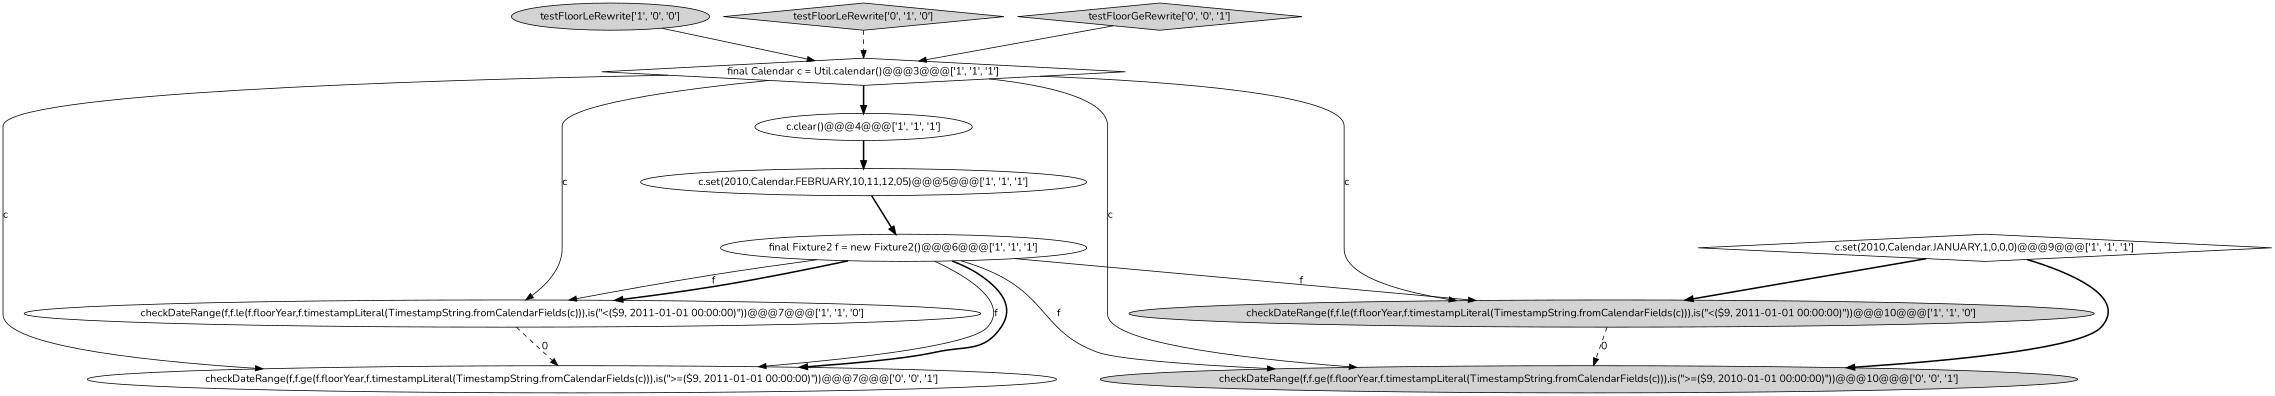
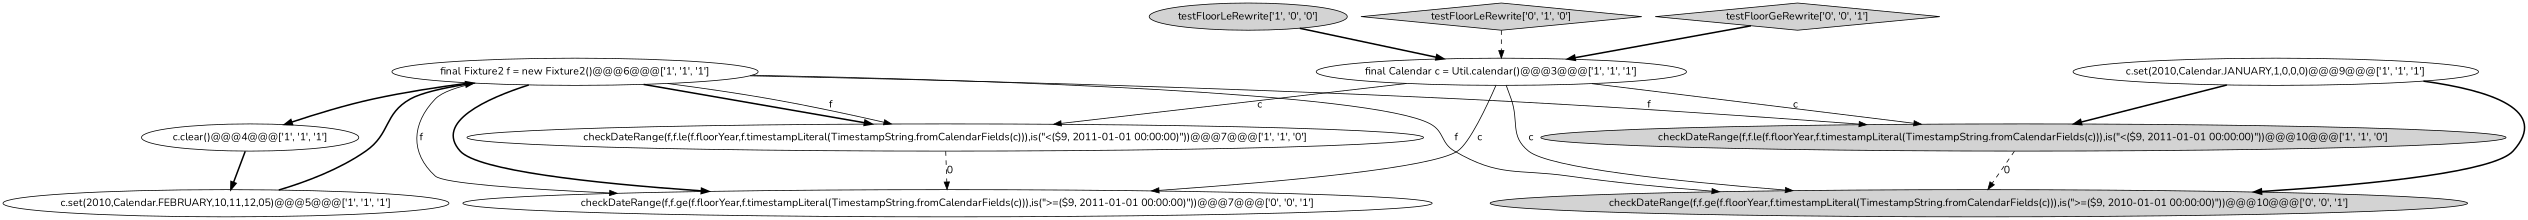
(1020, 43) -> (1663, 42)
(735, 44) -> (1368, 43)
(864, 72) -> (1501, 72)
(864, 96) -> (380, 98)
(1985, 248) -> (2276, 72)
